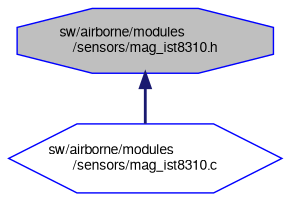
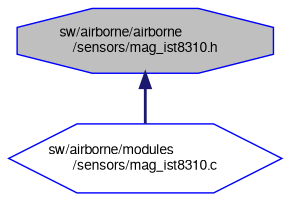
(145, 41) -> (145, 41)
